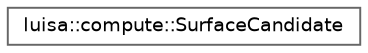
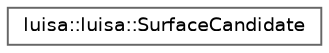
(184, 26) -> (165, 26)
